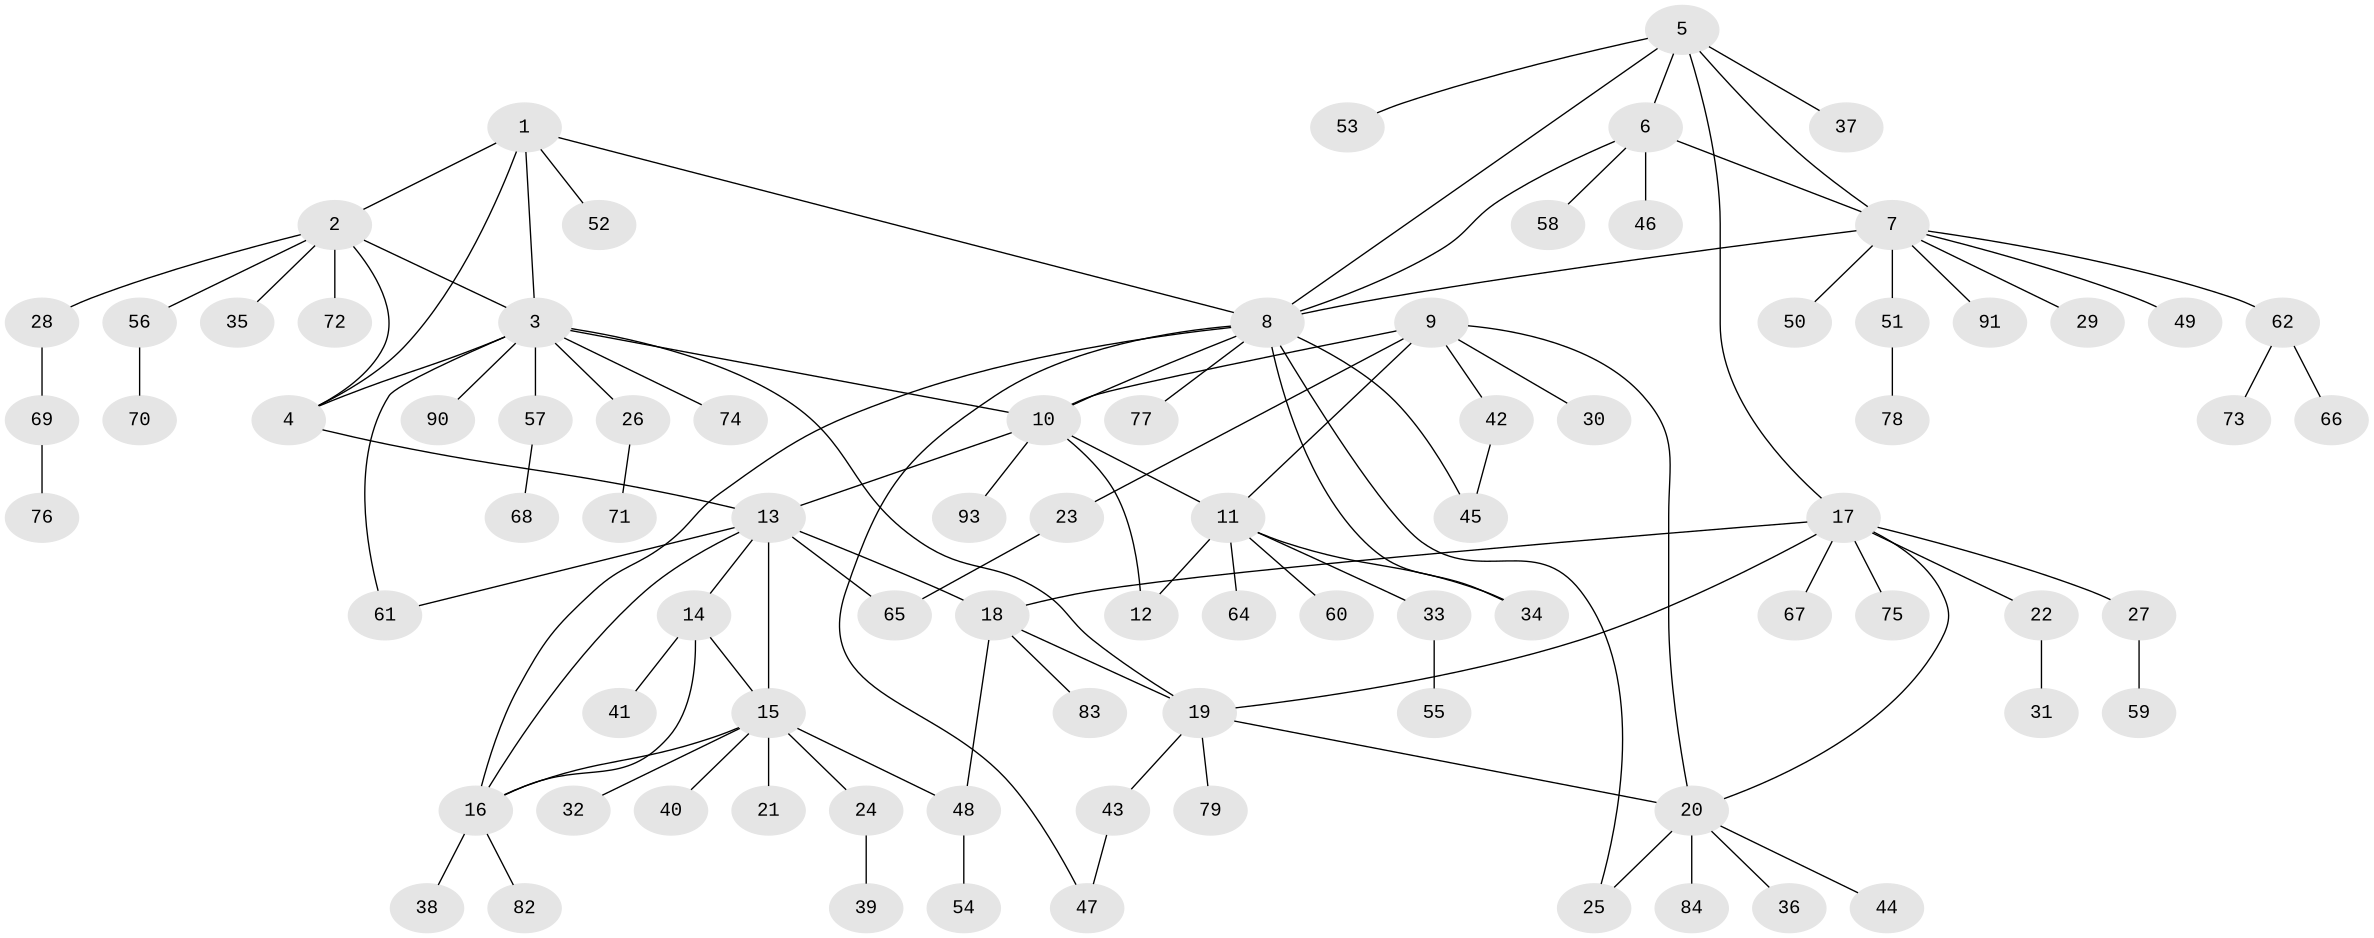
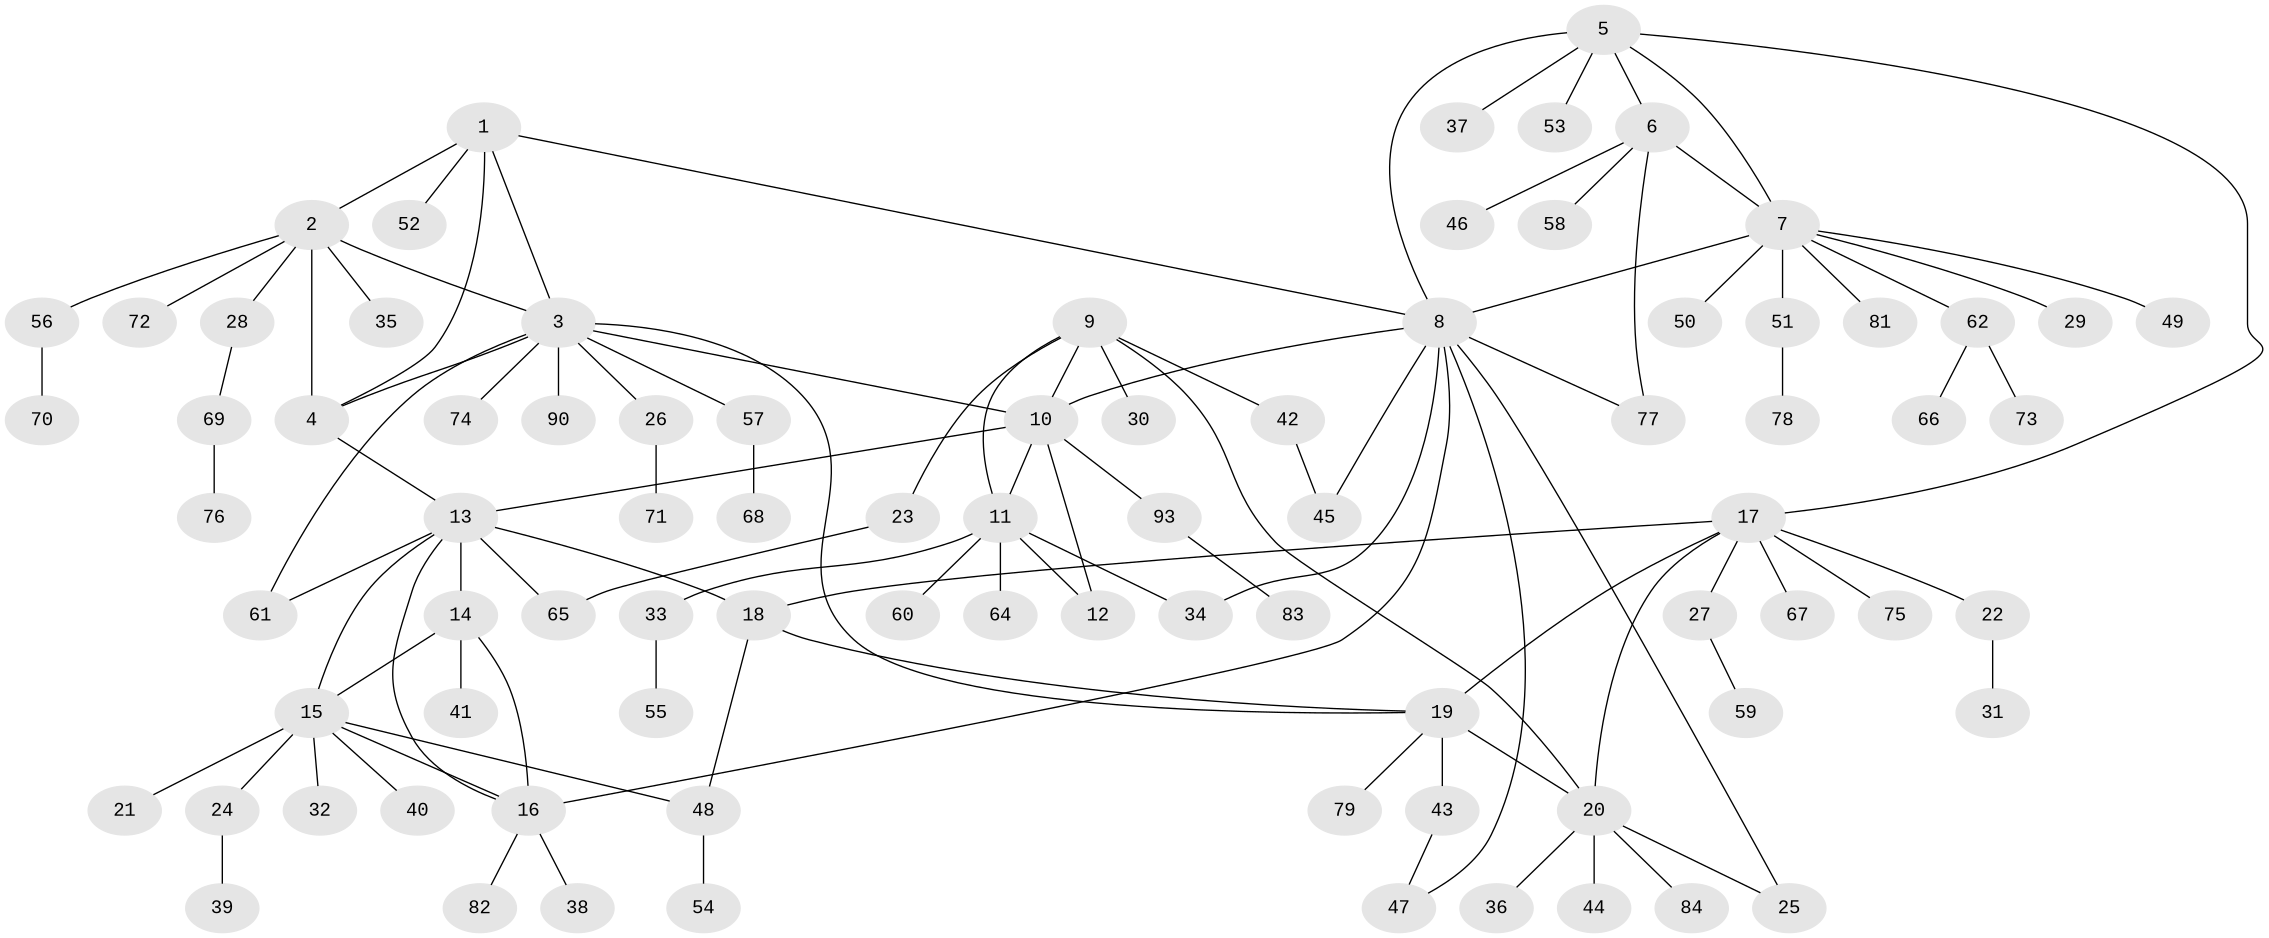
(1462, 234) -> (1635, 280)
(1990, 323) -> (1880, 323)
(1041, 664) -> (1229, 567)
